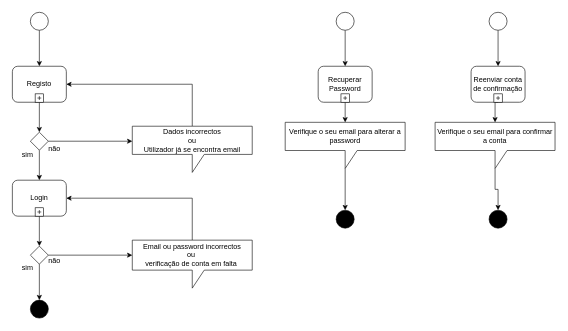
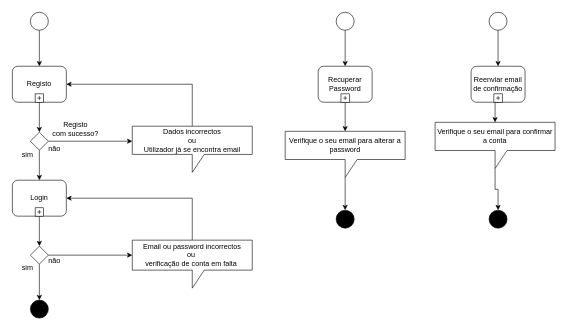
(498, 84) -> (498, 84)
none -> (75, 129)
(345, 146) -> (345, 155)
